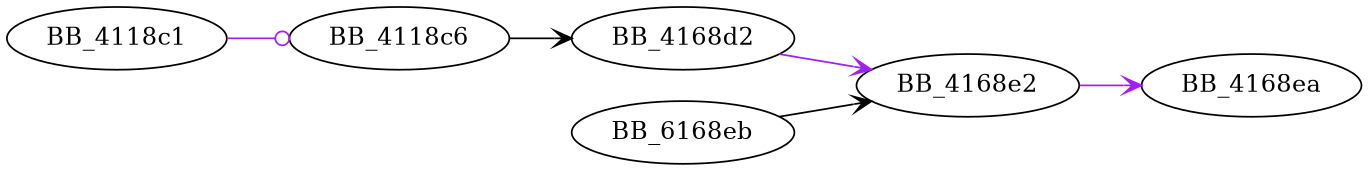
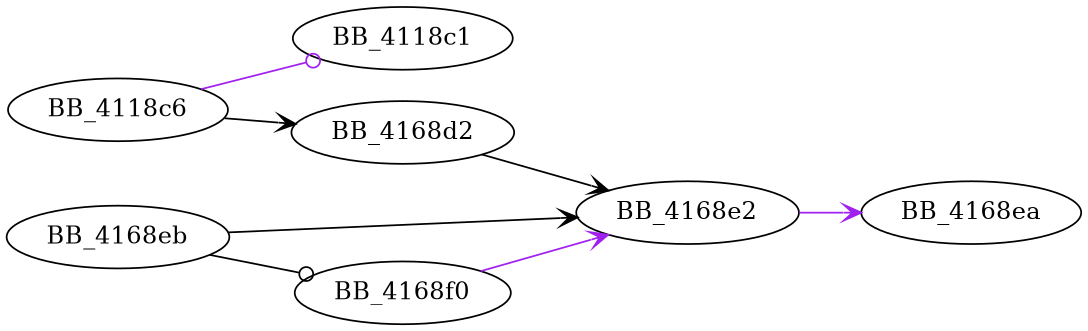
(251, 38) -> (254, 76)
(816, 60) -> (537, 170)
(683, 132) -> (118, 237)
none -> (403, 293)
